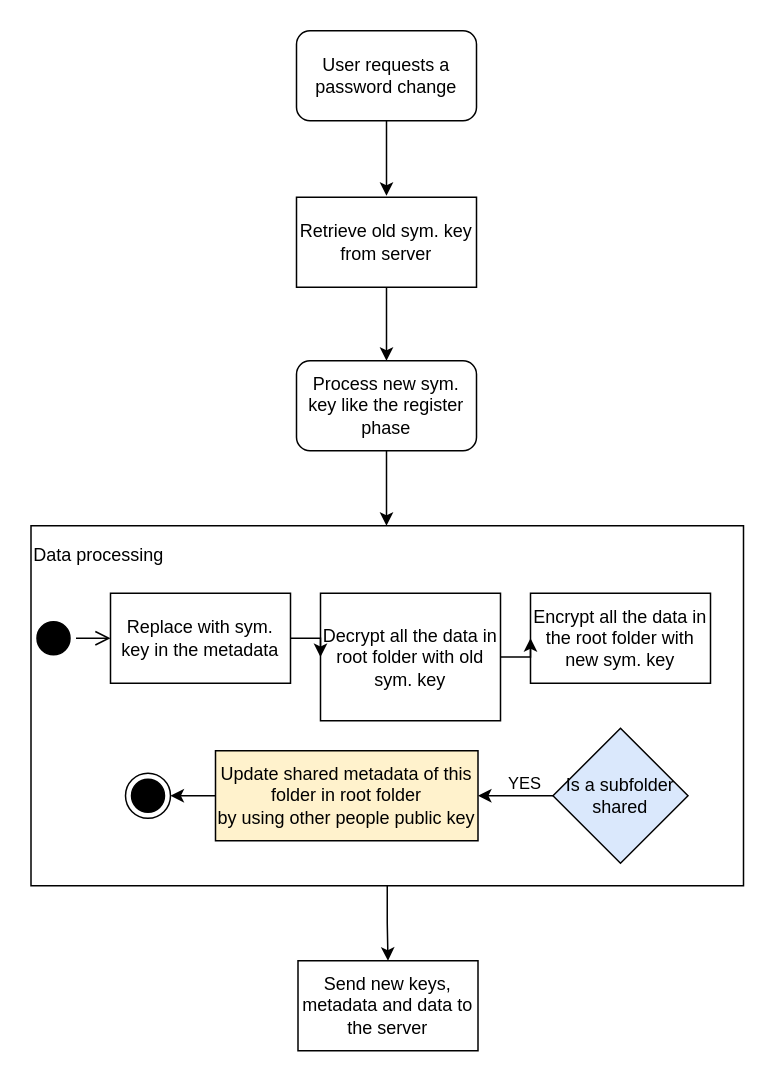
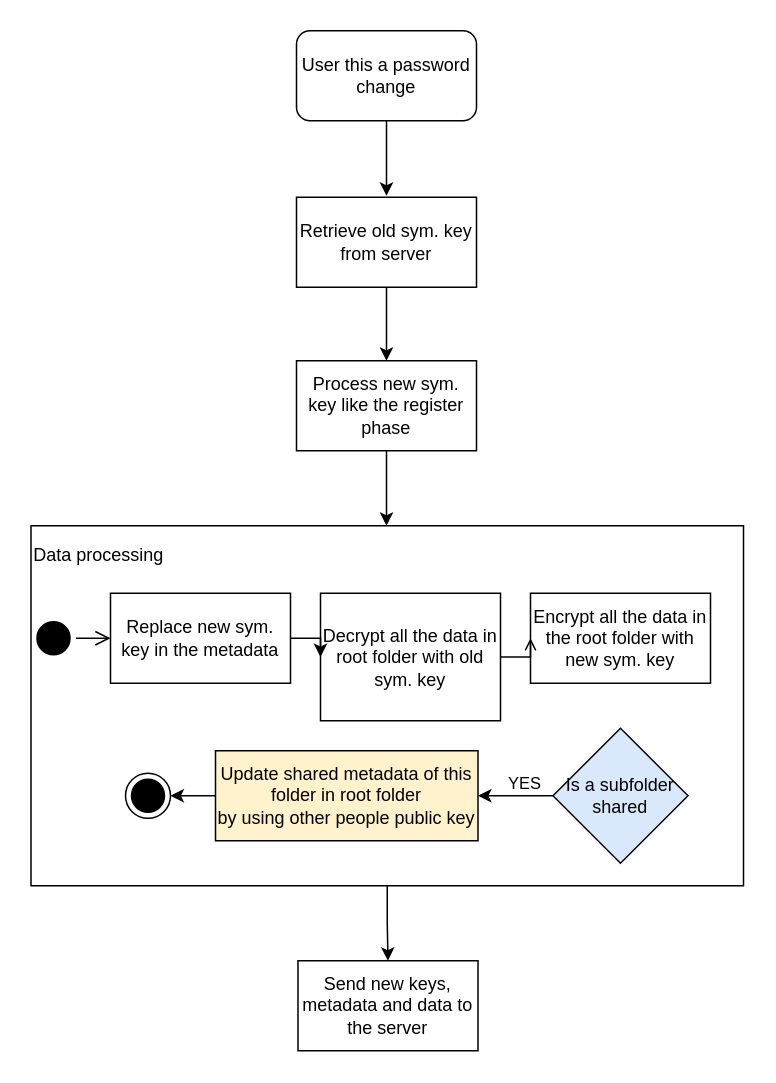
(386, 76) -> (386, 76)
(386, 406) -> (386, 406)
(200, 638) -> (200, 638)
(530, 650) -> (530, 647)
